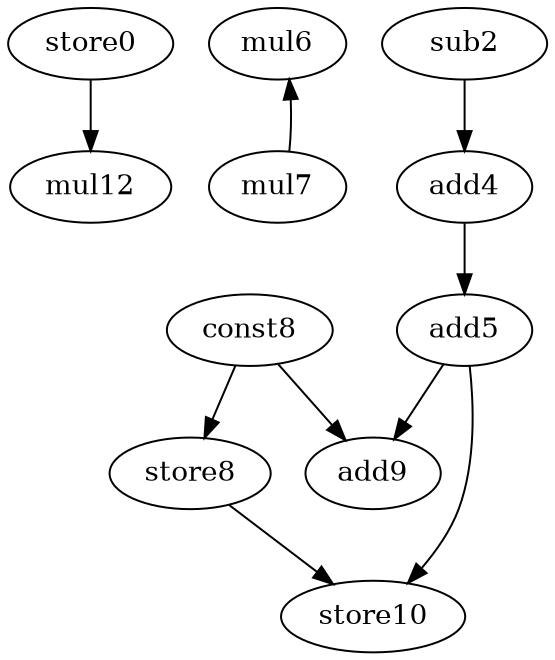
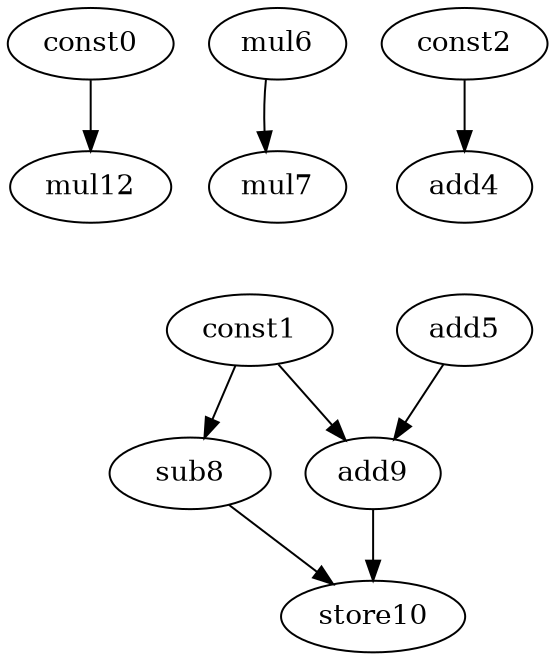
(91, 44) -> (91, 44)
(465, 44) -> (465, 44)
(291, 126) -> (264, 105)
(465, 249) -> none
(250, 330) -> (250, 330)
(190, 473) -> (190, 473)
(468, 473) -> (373, 535)
